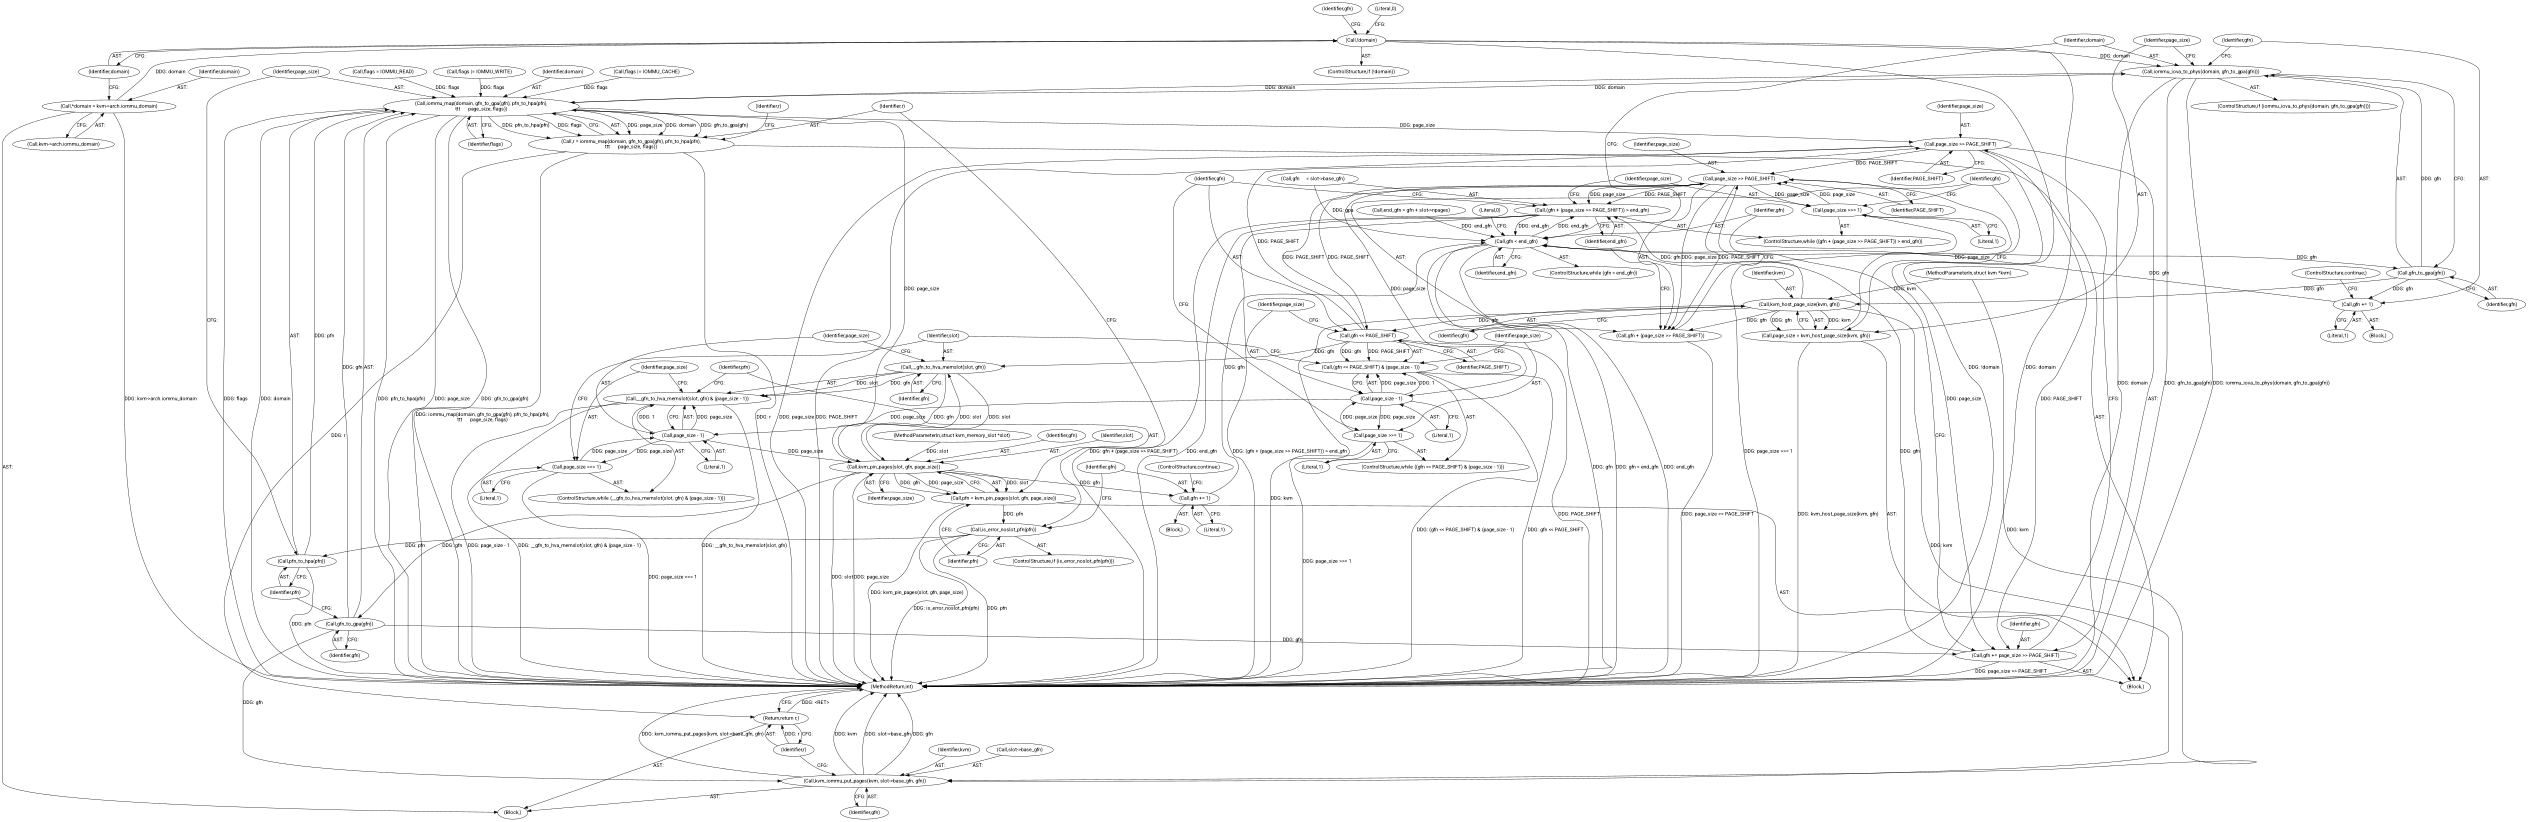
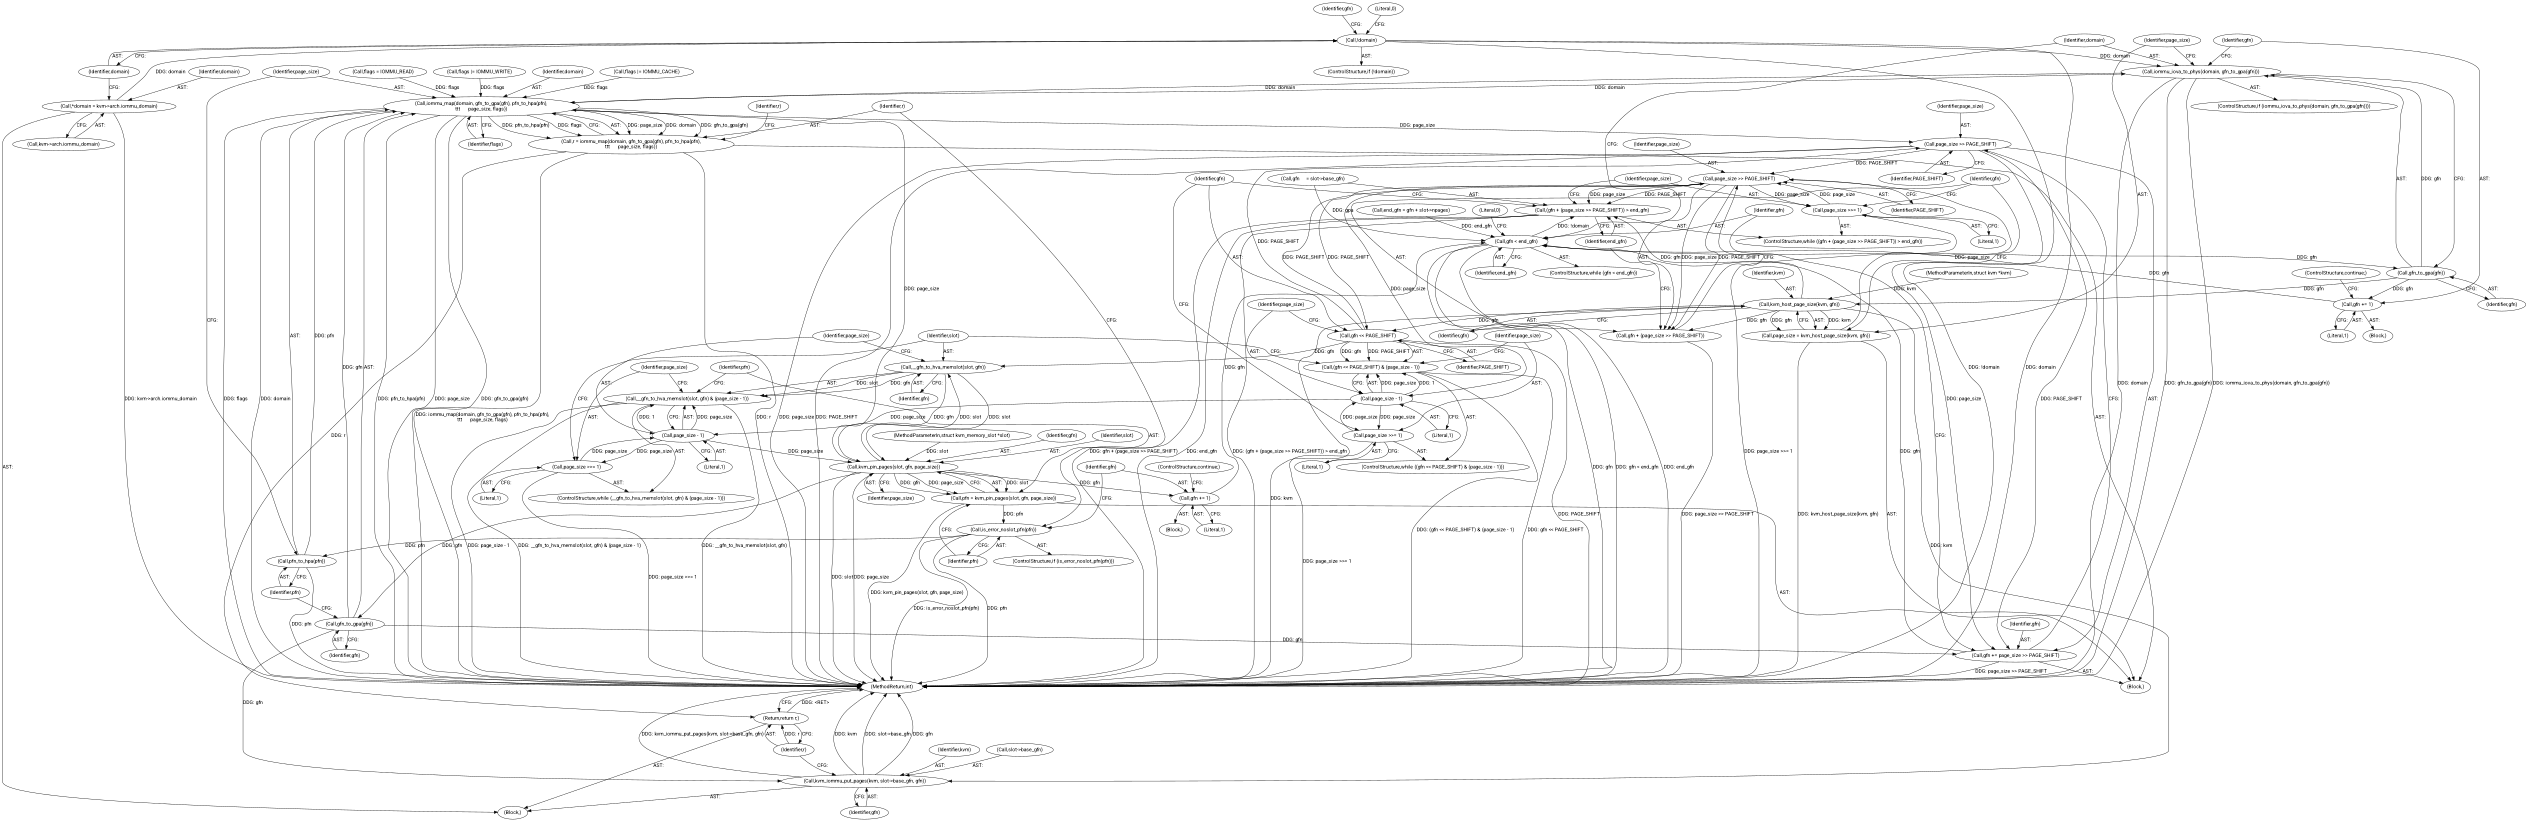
(1525, 220) -> none
(1574, 226) -> (1574, 226)
(2036, 770) -> none
